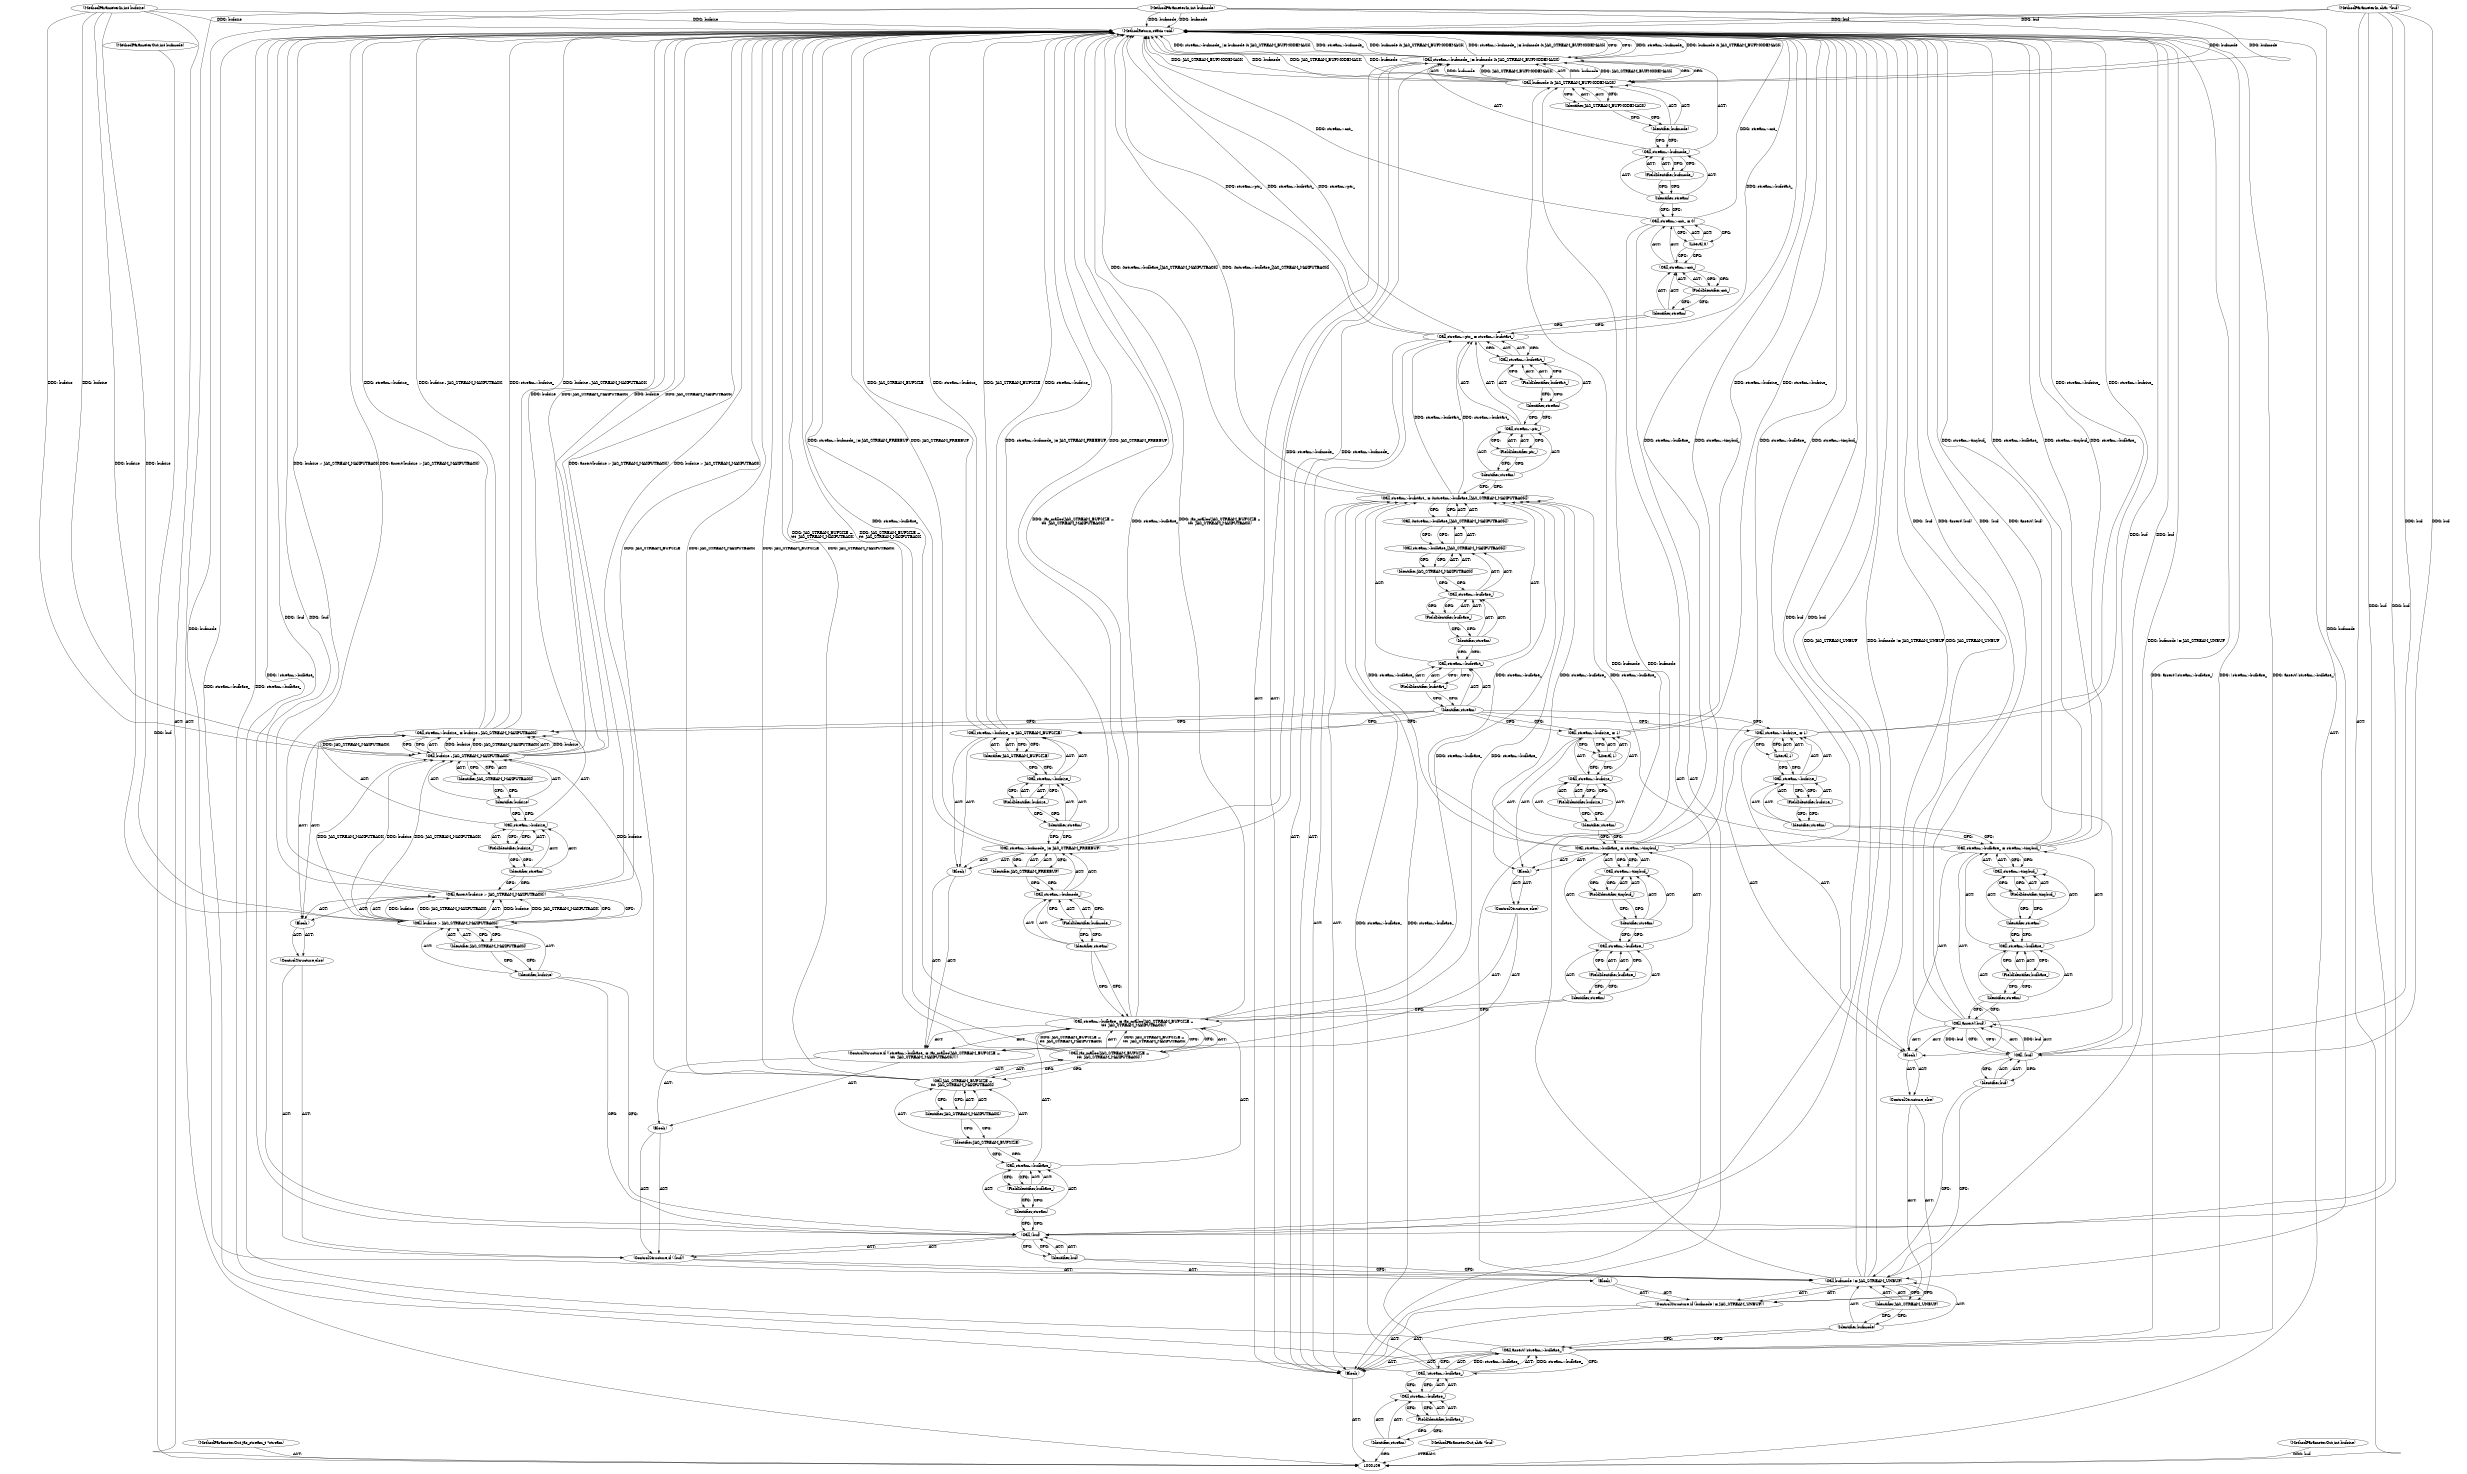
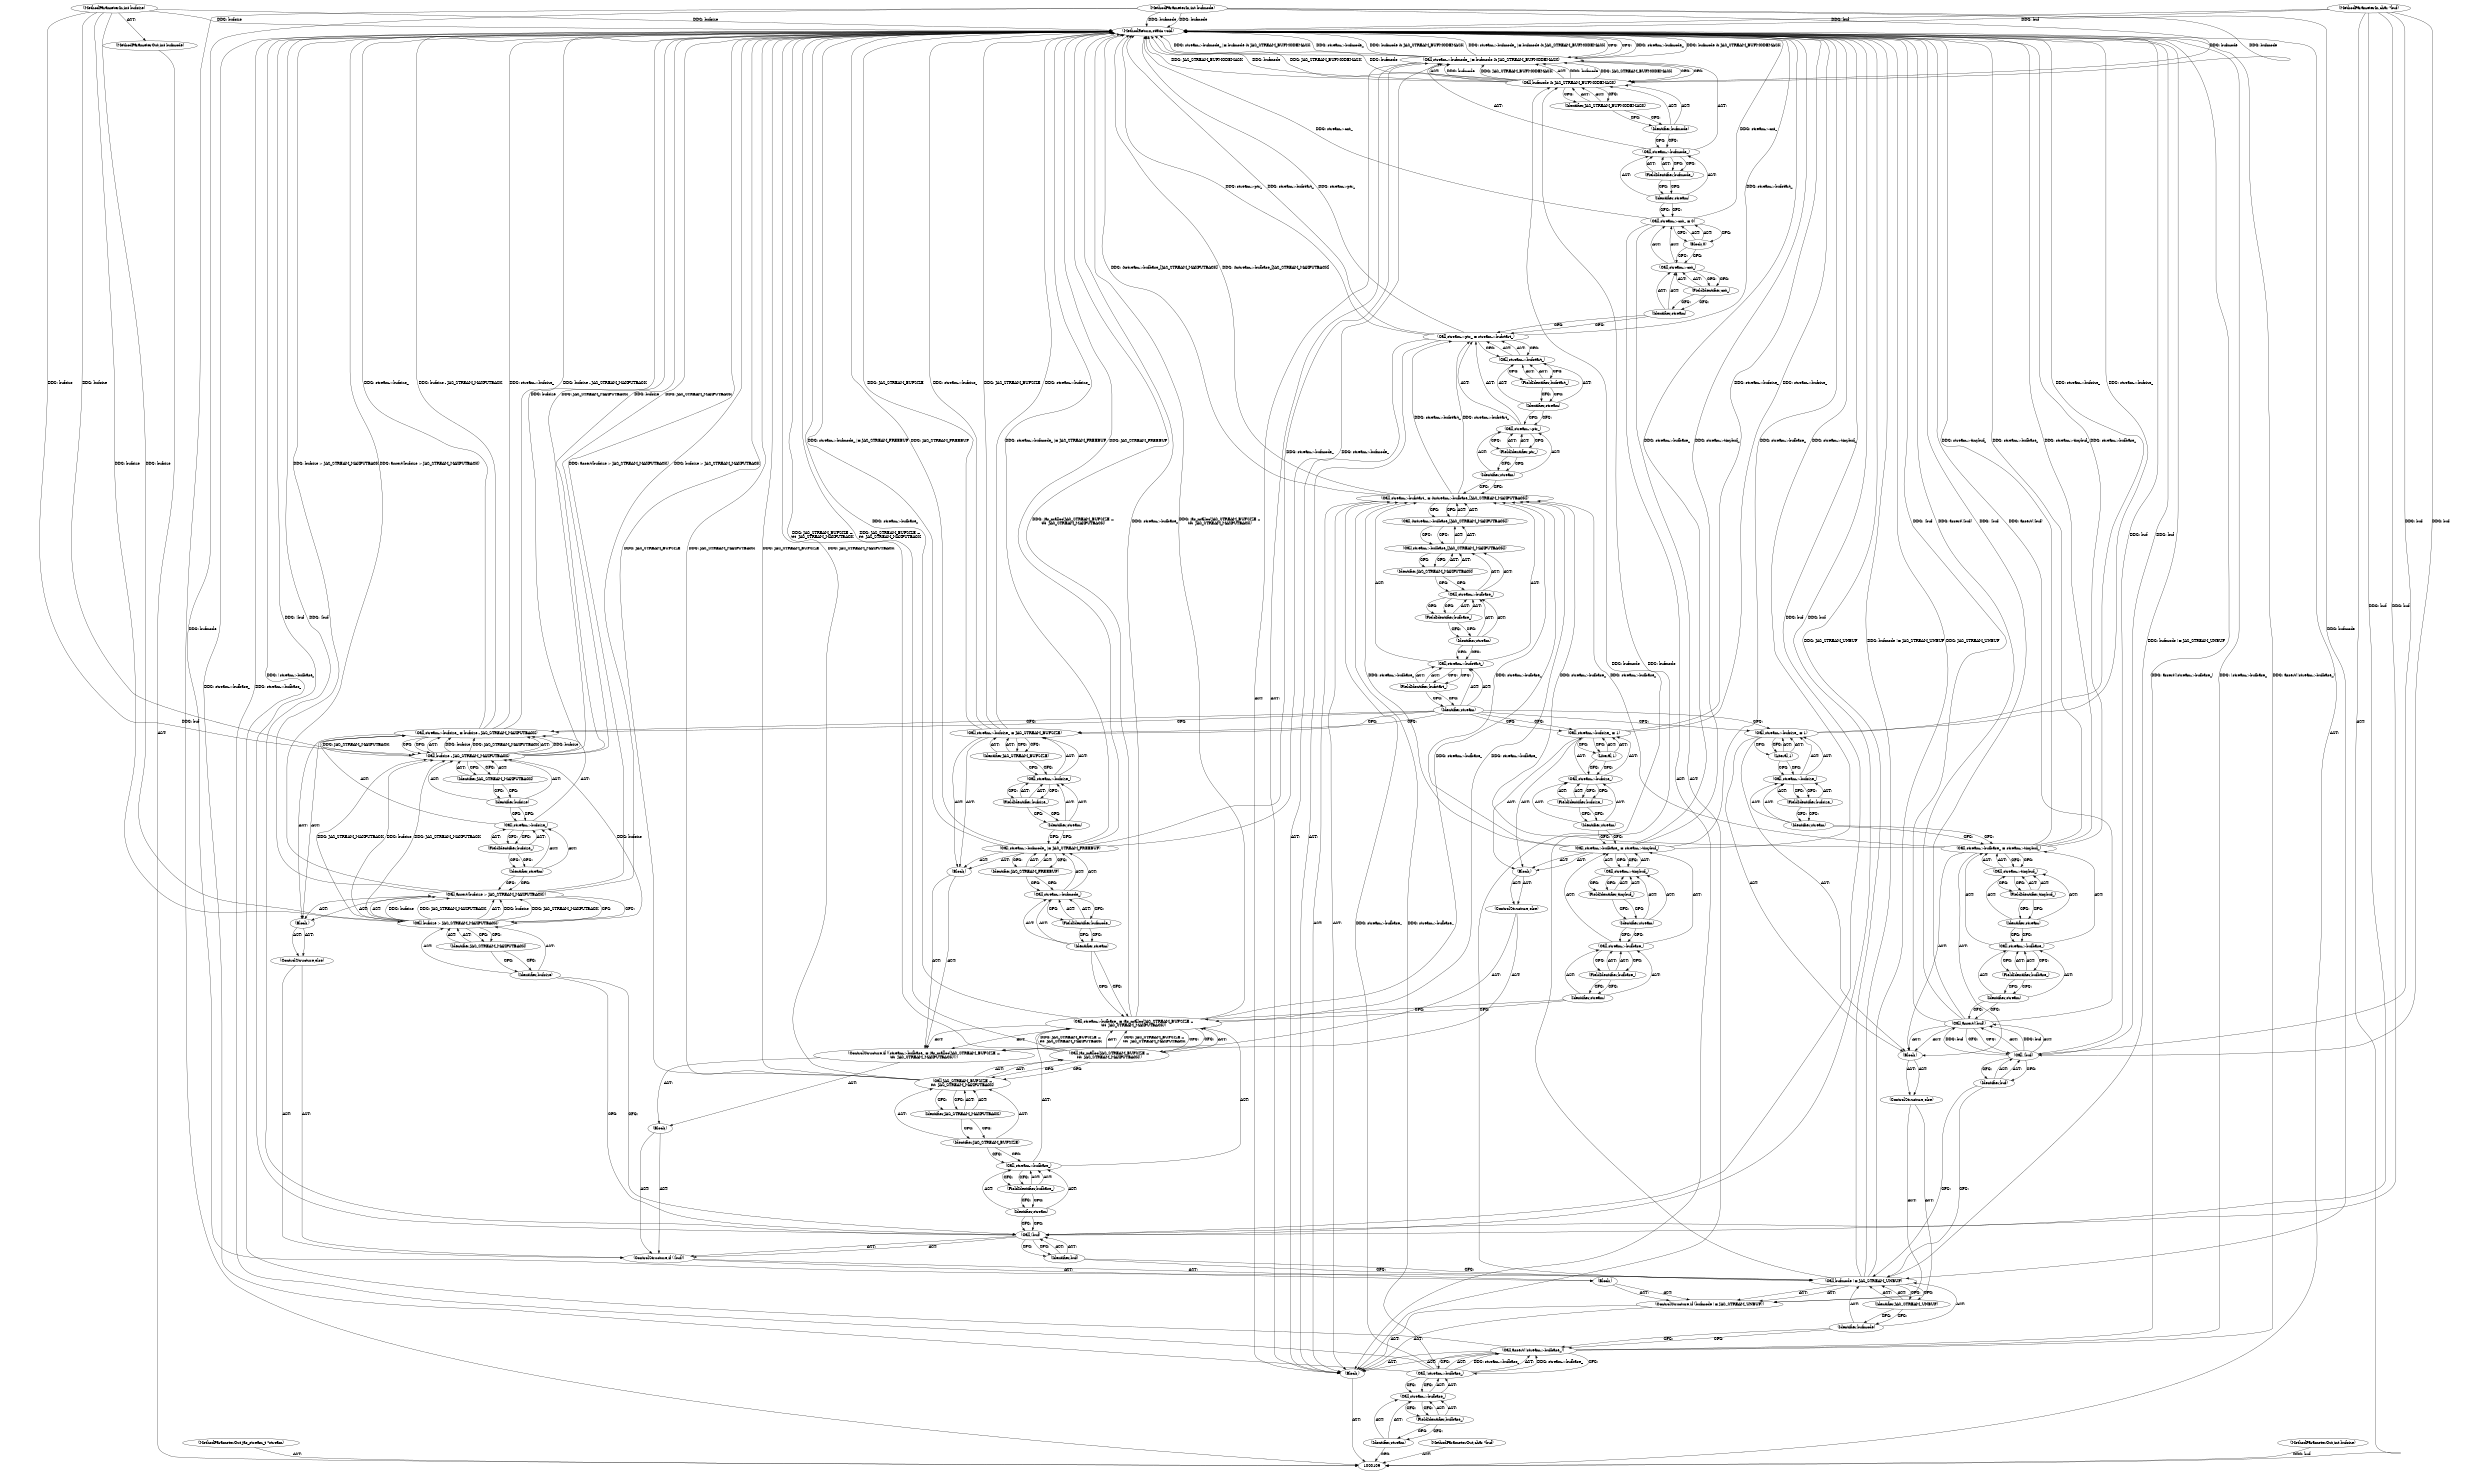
(1698, 245) -> (1698, 245)
(191, 722) -> (191, 722)
(163, 733) -> (163, 733)
(175, 1324) -> (131, 26)
(1427, 1454) -> (1427, 1454)
